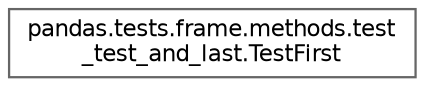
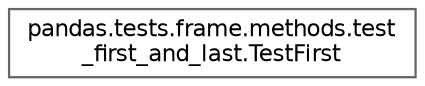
(212, 43) -> (212, 43)
